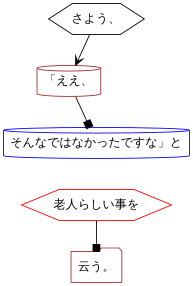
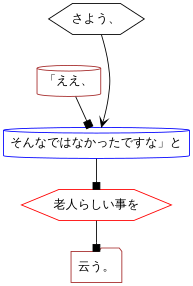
(84, 46) -> (110, 77)
none -> (96, 170)
